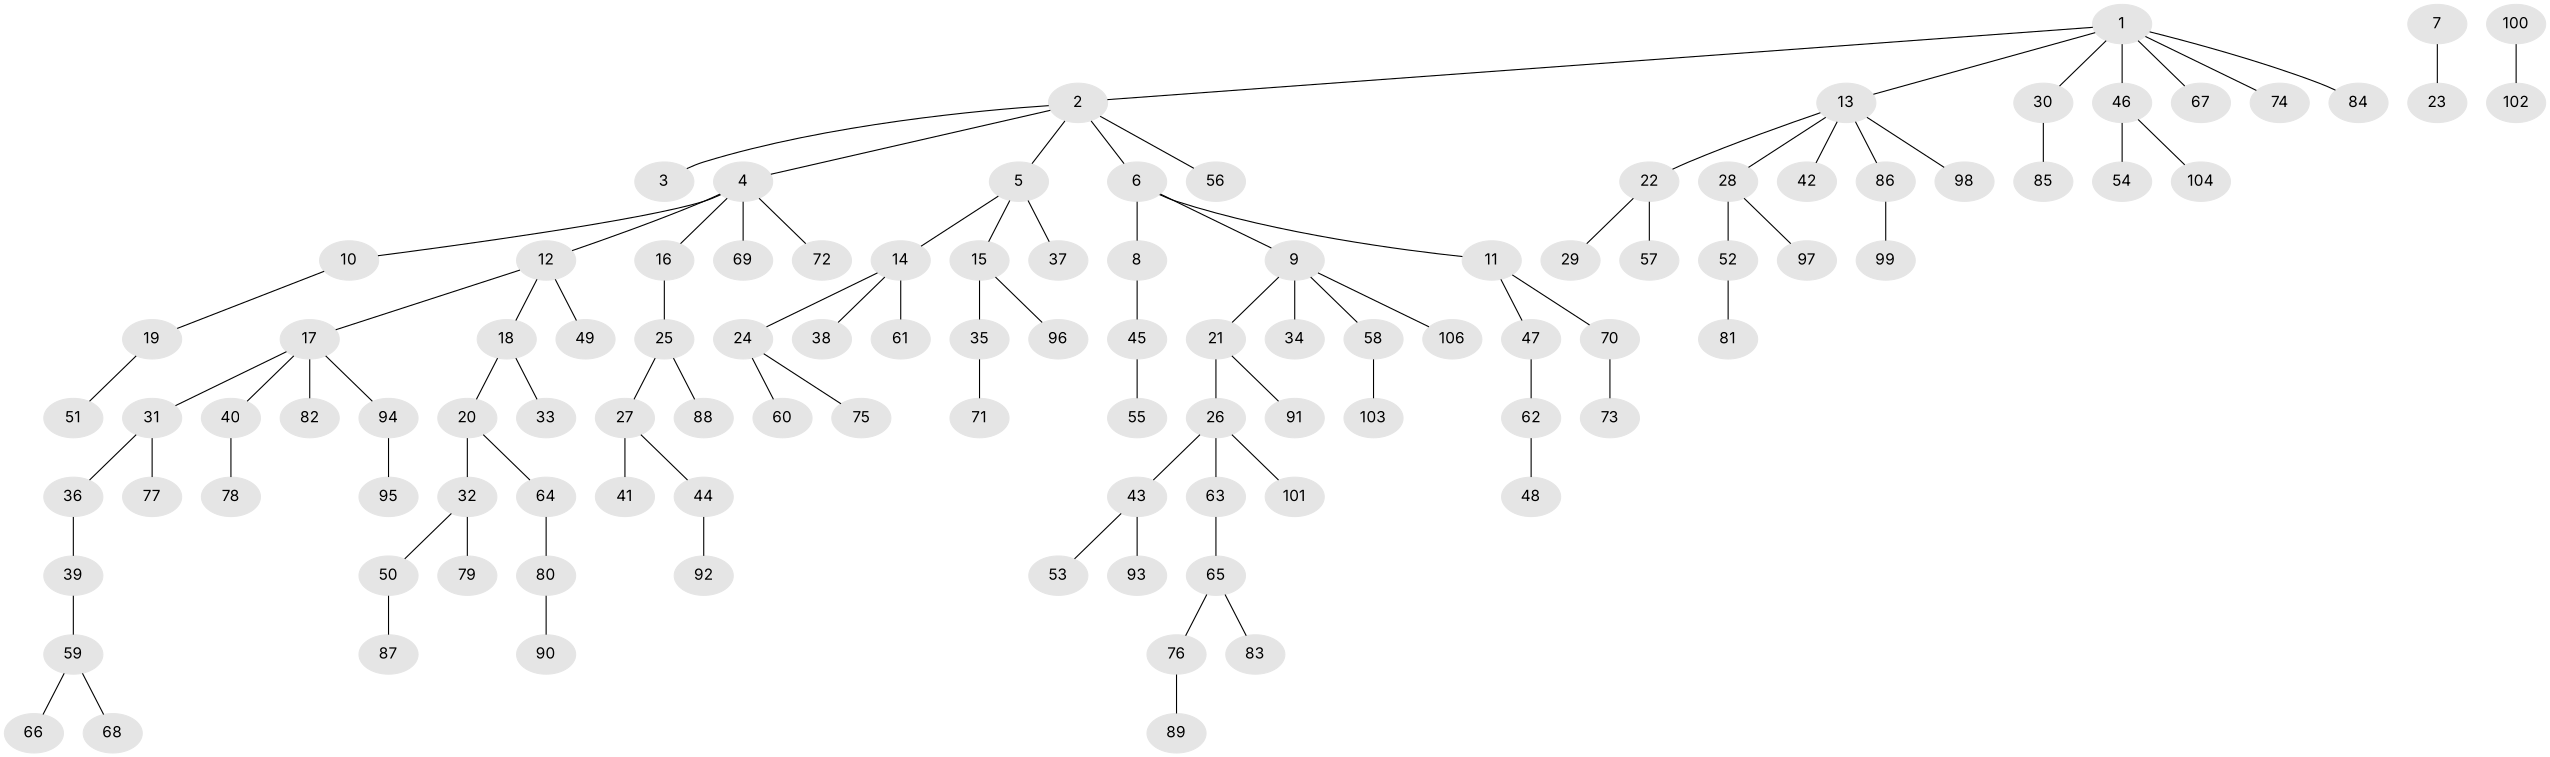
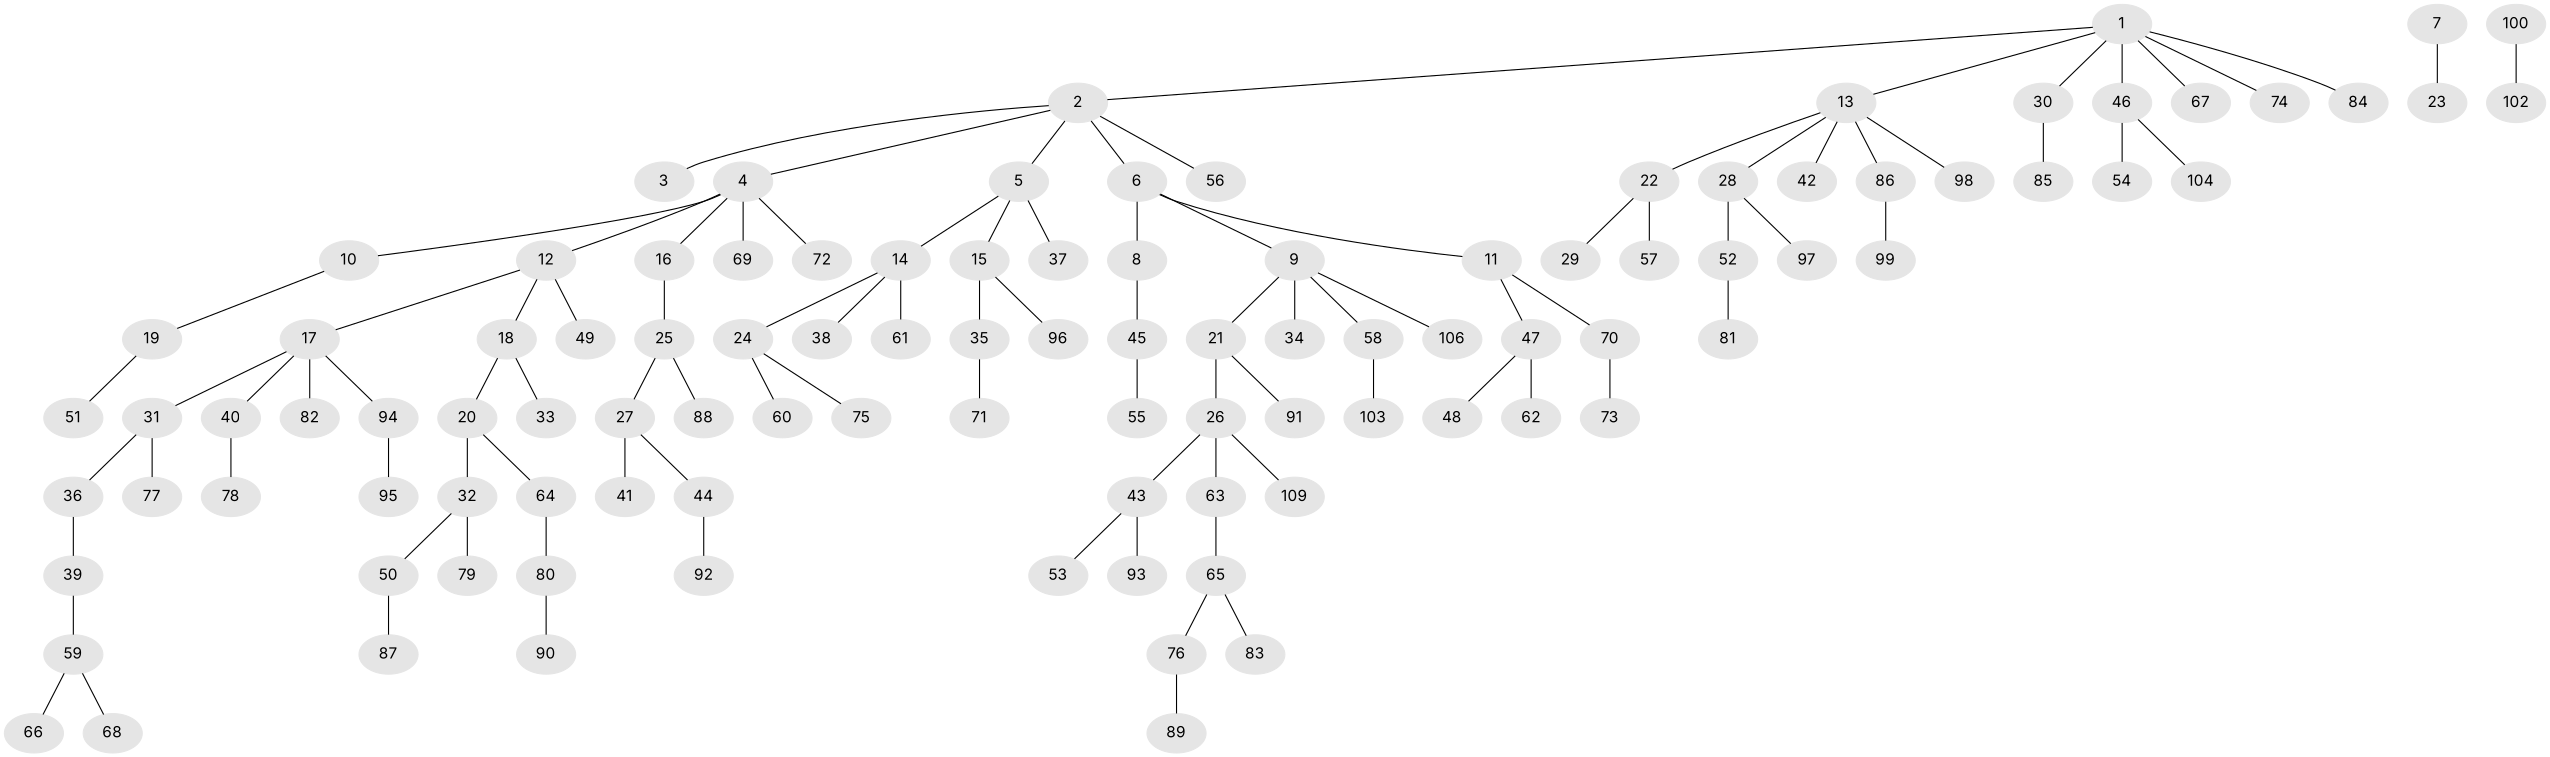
(1531, 458) -> (1492, 379)
(1295, 497) -> (1295, 497)
